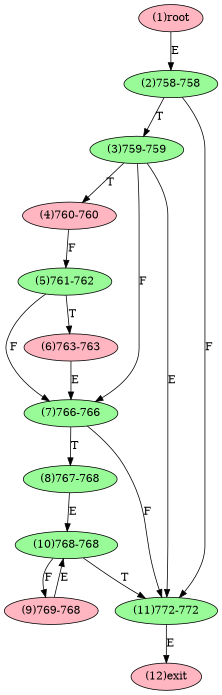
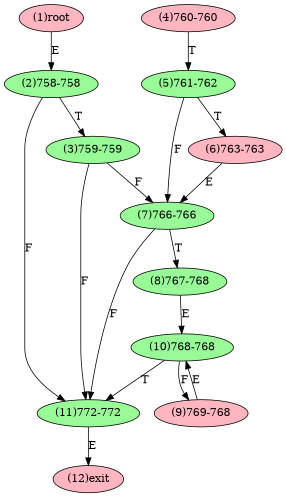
(106, 180) -> none
(72, 249) -> (192, 51)
(172, 380) -> (85, 282)
